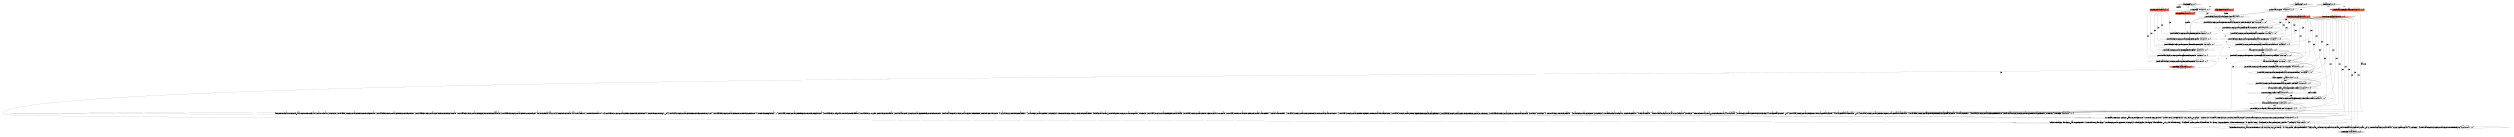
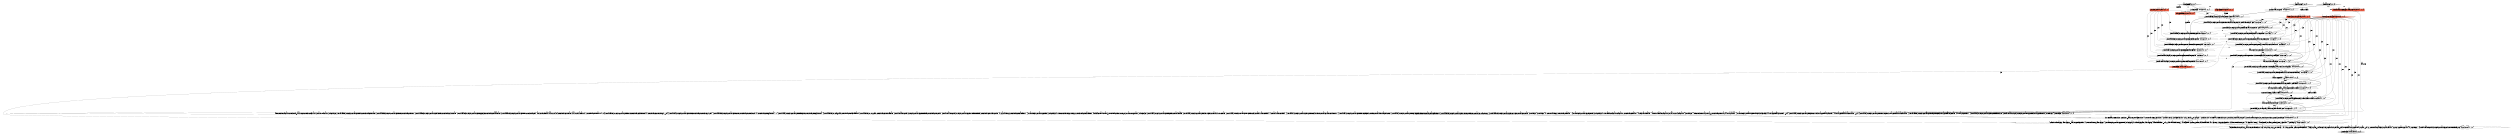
(2301, 10) -> (2304, 10)
